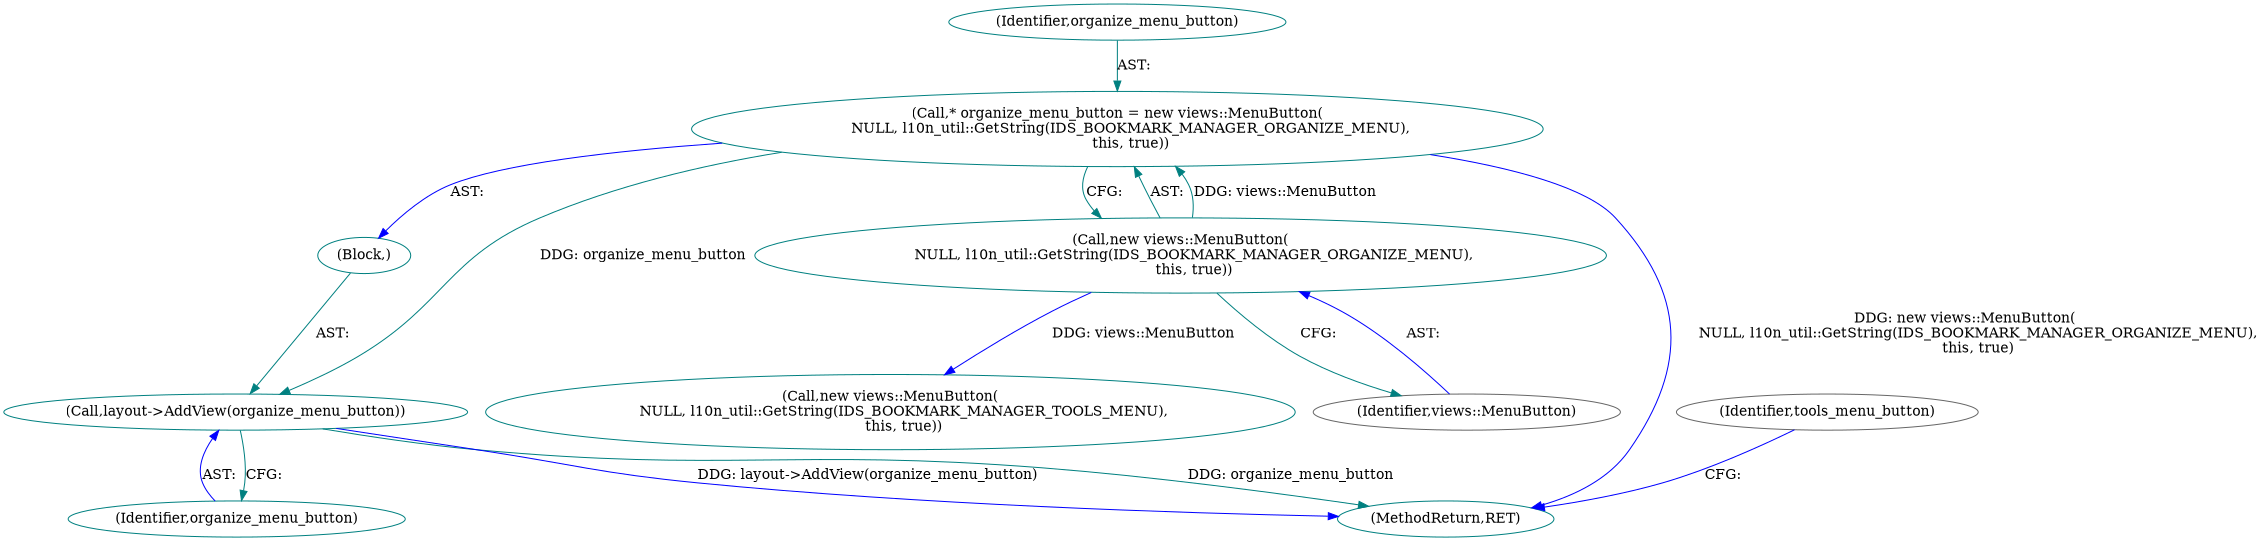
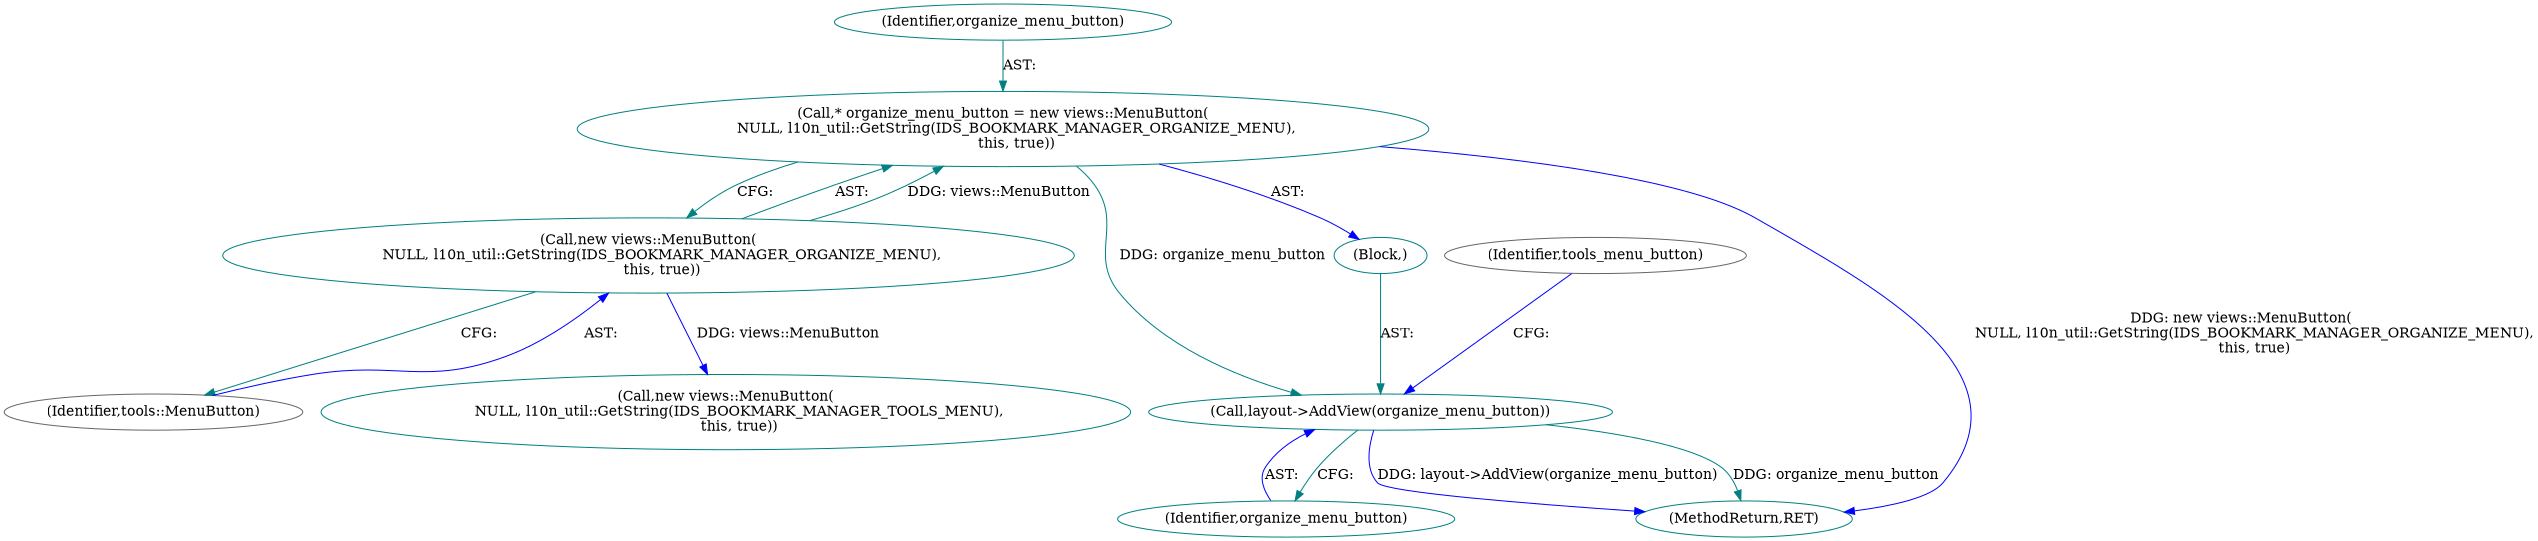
(1467, 412) -> (153, 412)
(1673, 480) -> (1492, 331)
